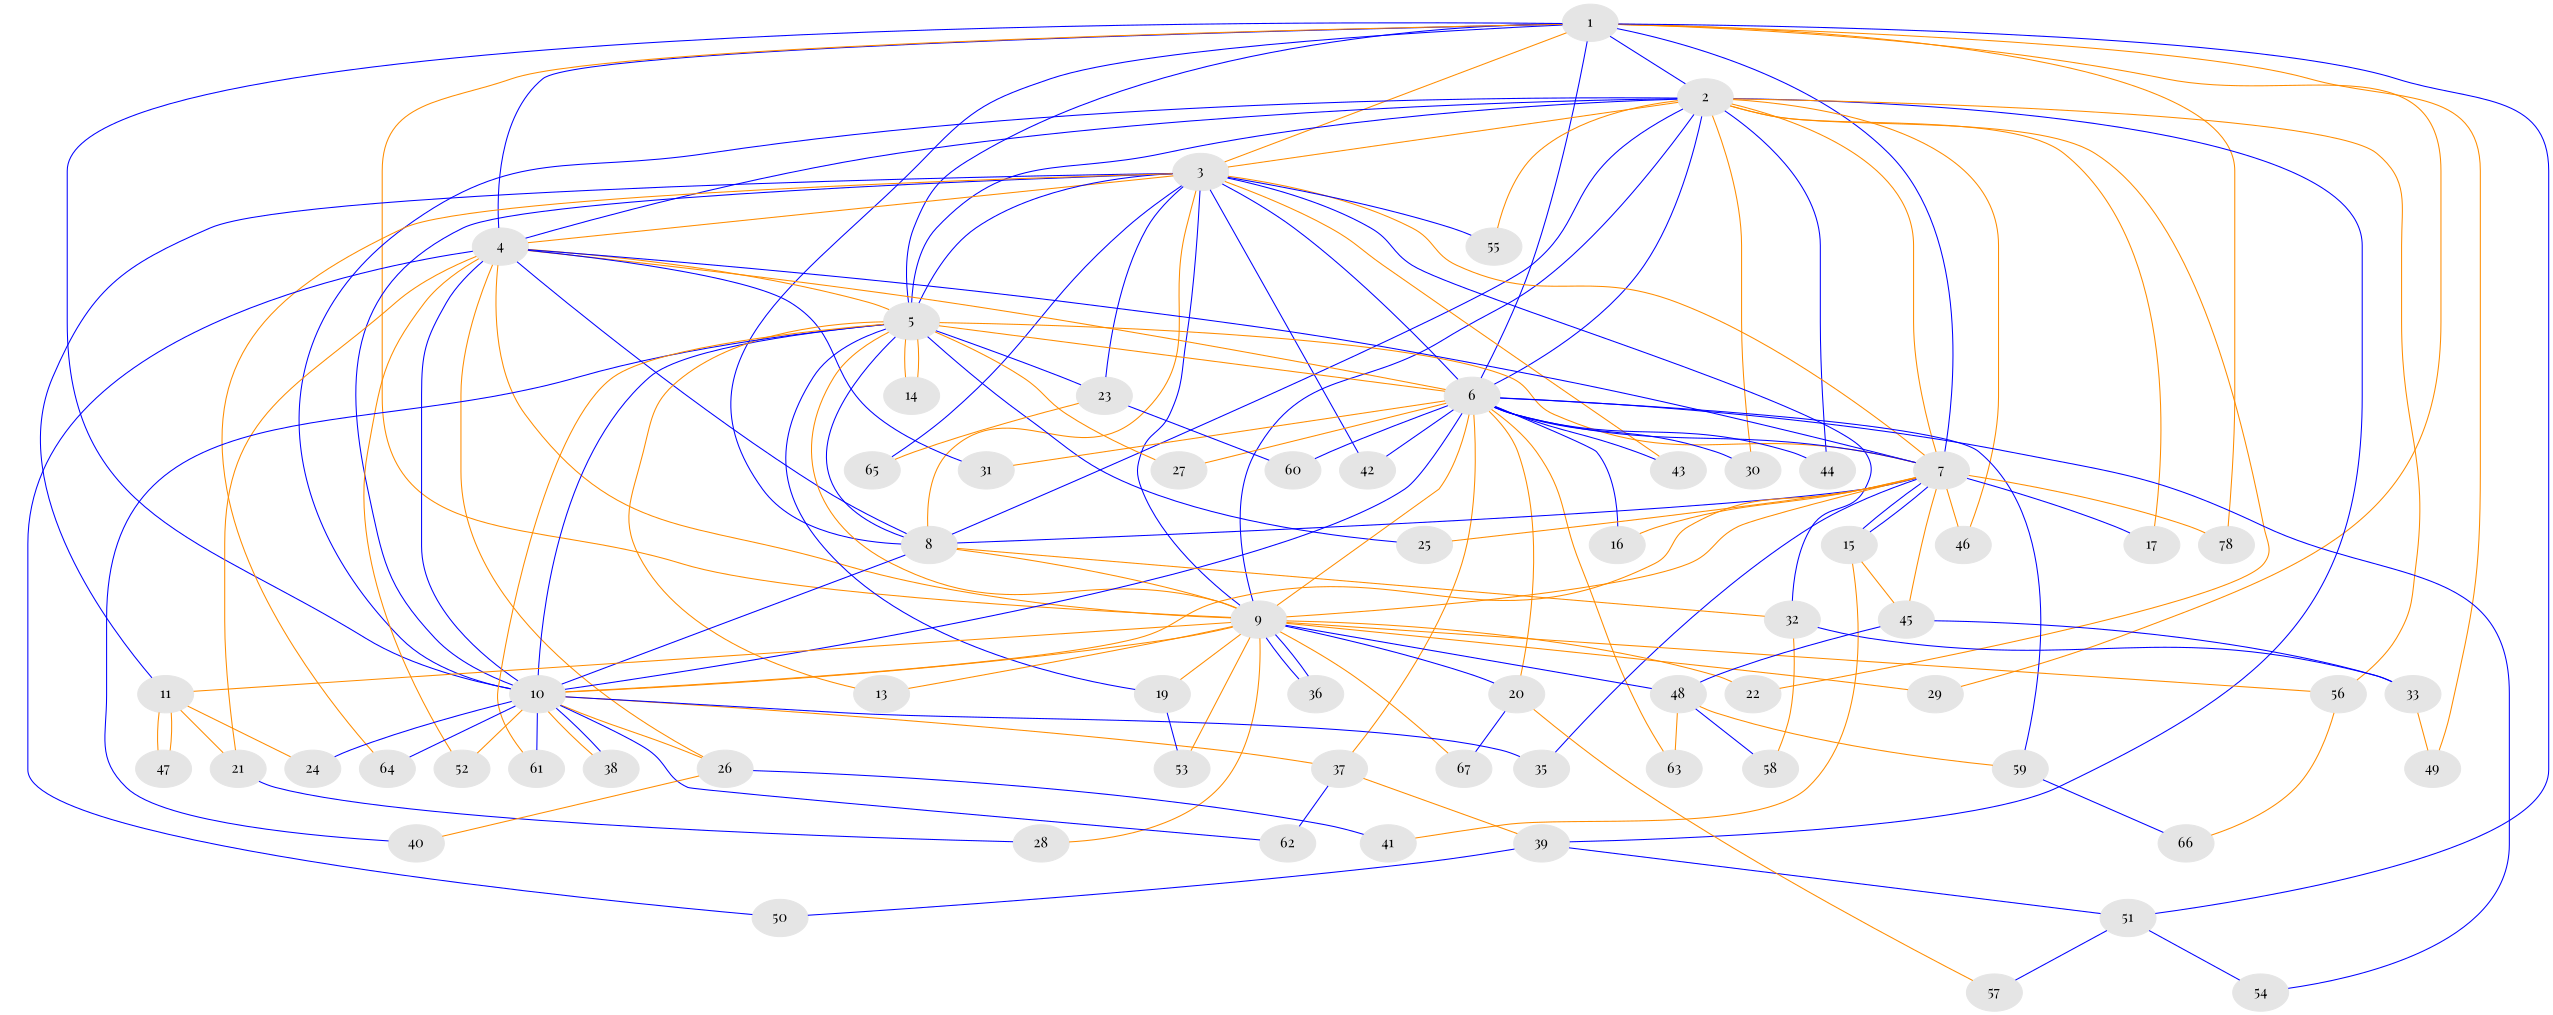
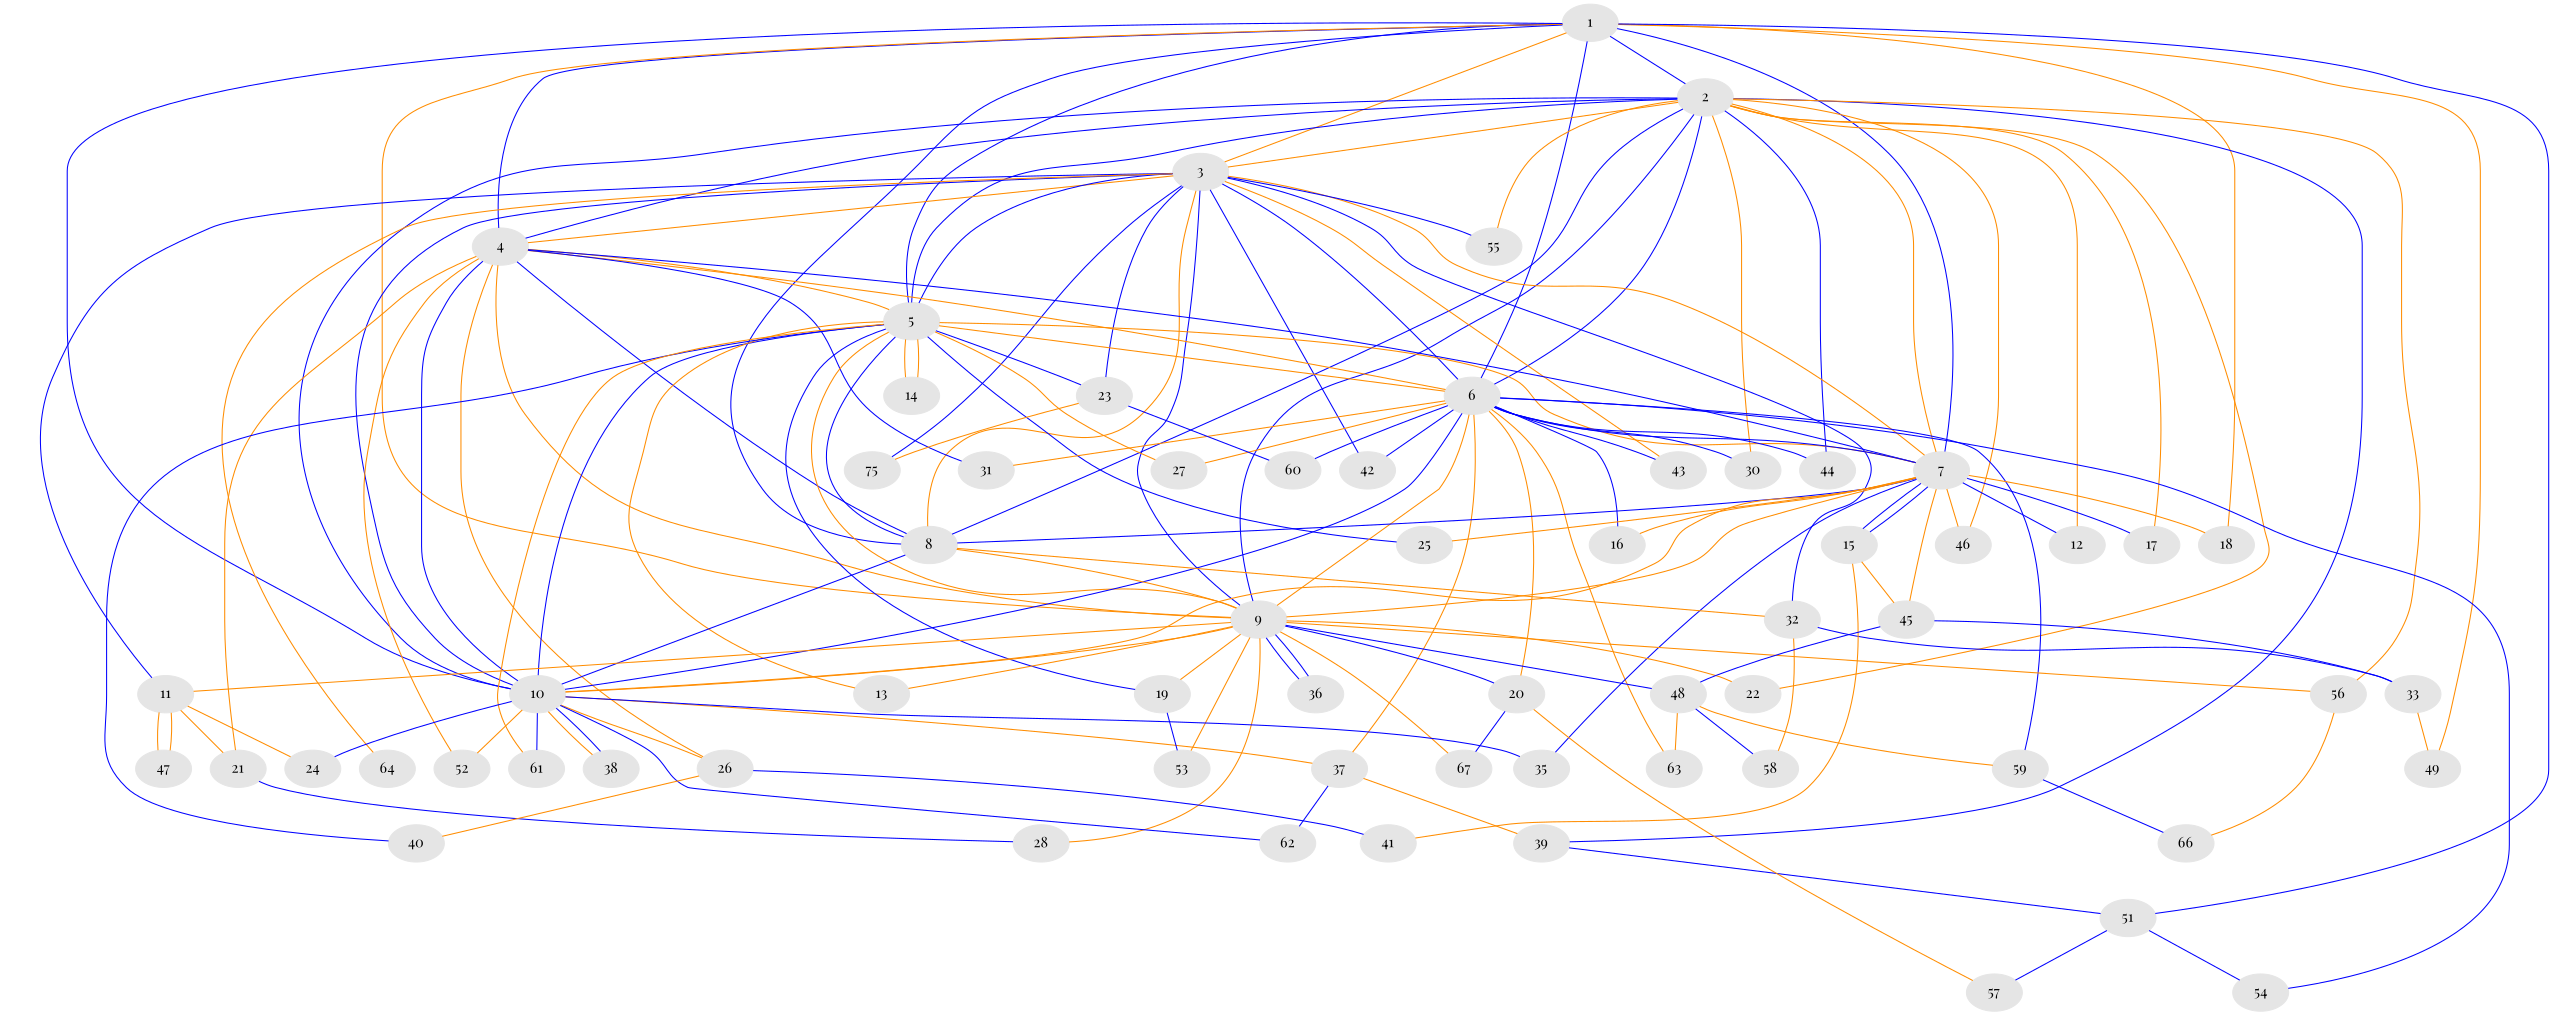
(872, 470) -> (872, 470)
none -> (2077, 545)
(2226, 545) -> (2226, 545)
(1935, 694) -> none
(463, 731) -> none
(780, 918) -> none
